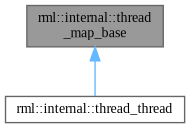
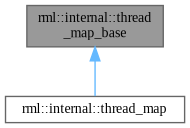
(95, 110) -> (95, 110)
